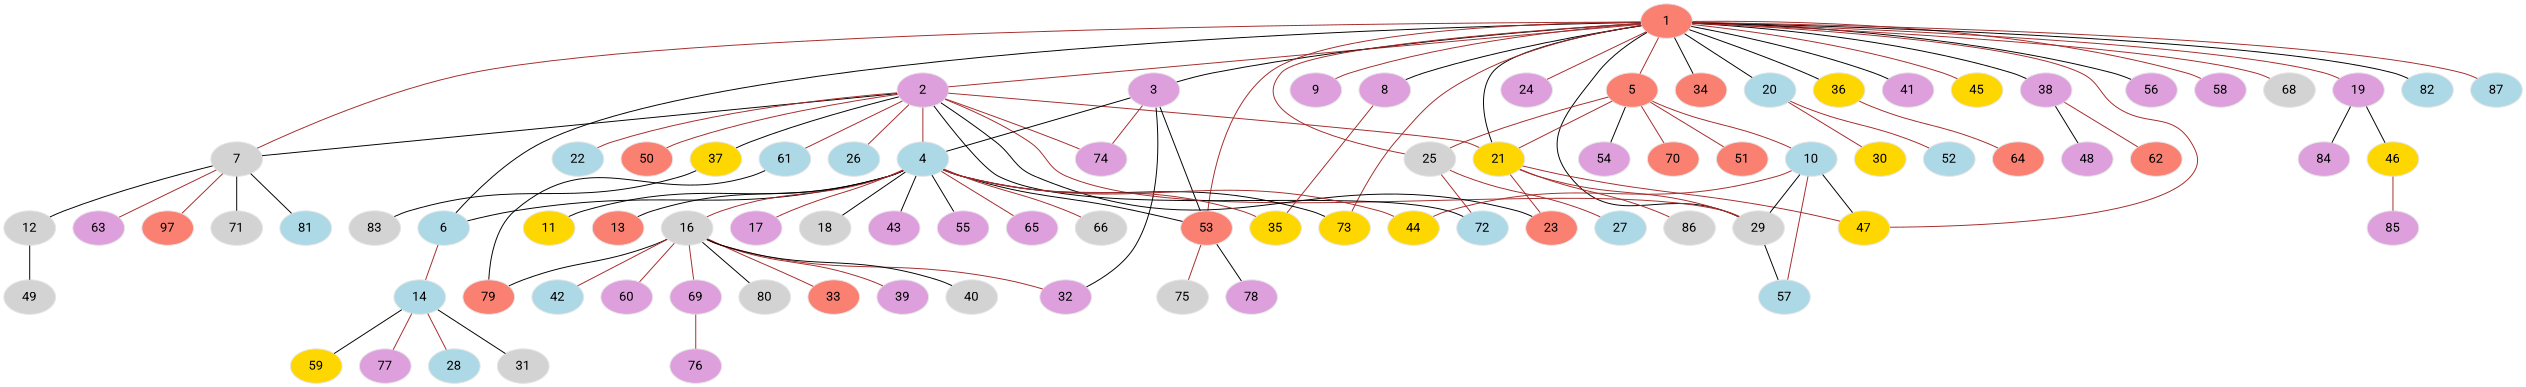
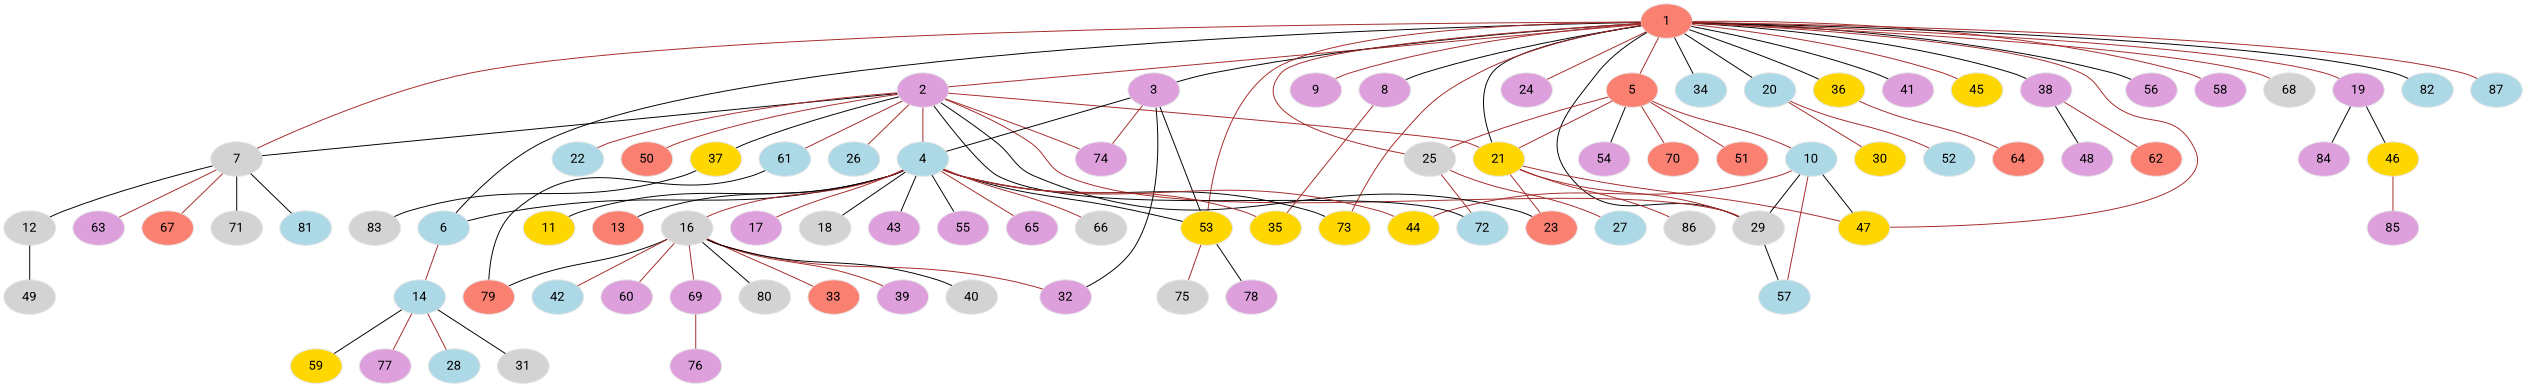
(1701, 90) -> (1701, 90)
(168, 228) -> (168, 228)
(1207, 228) -> (1207, 228)
